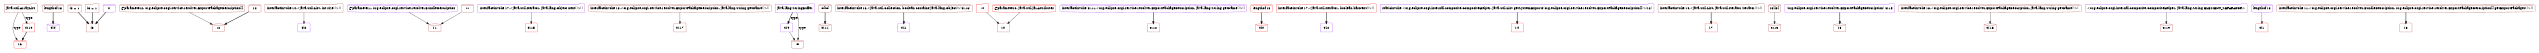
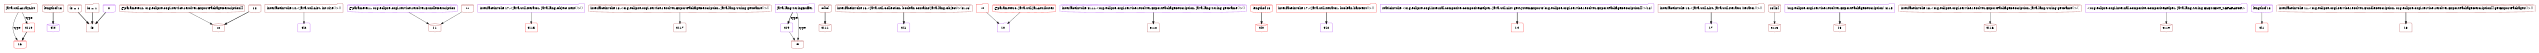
(1003, 28) -> (1003, 28)
(1711, 28) -> (1711, 28)
